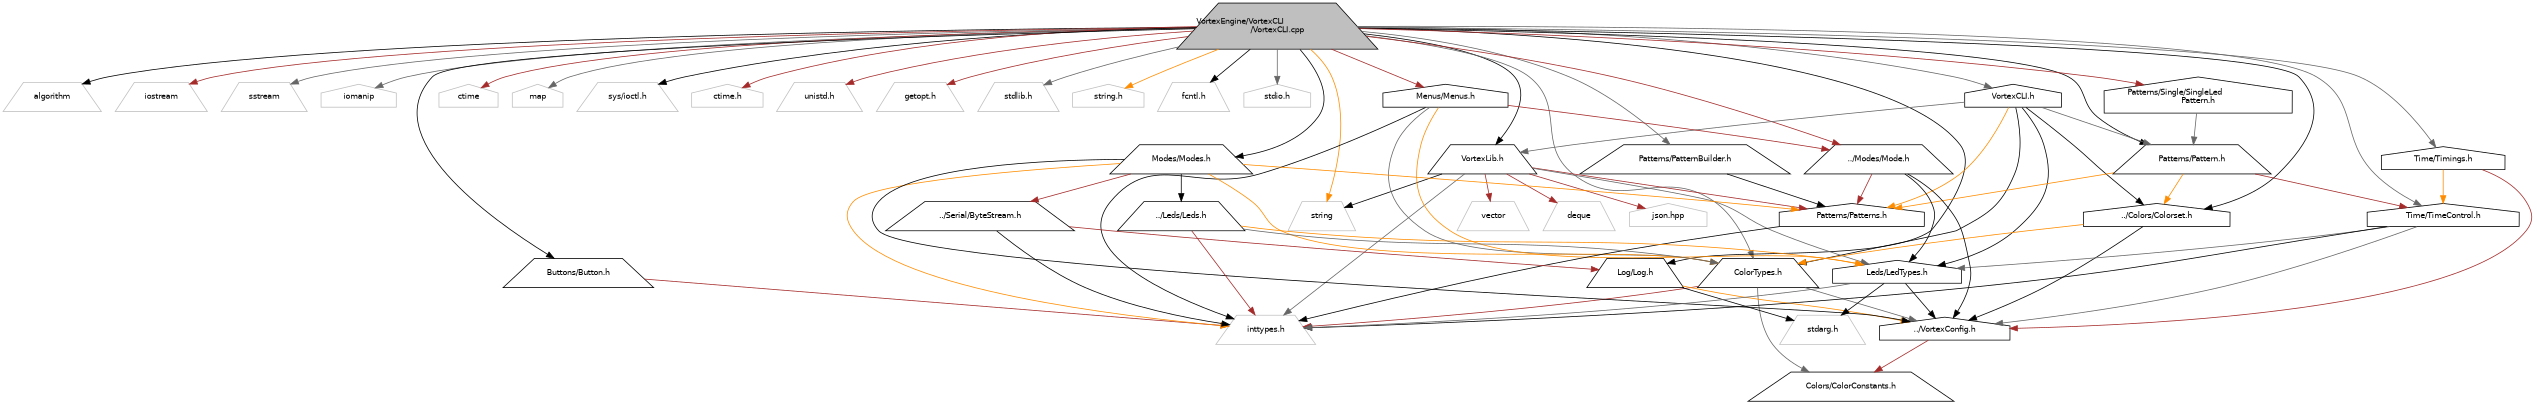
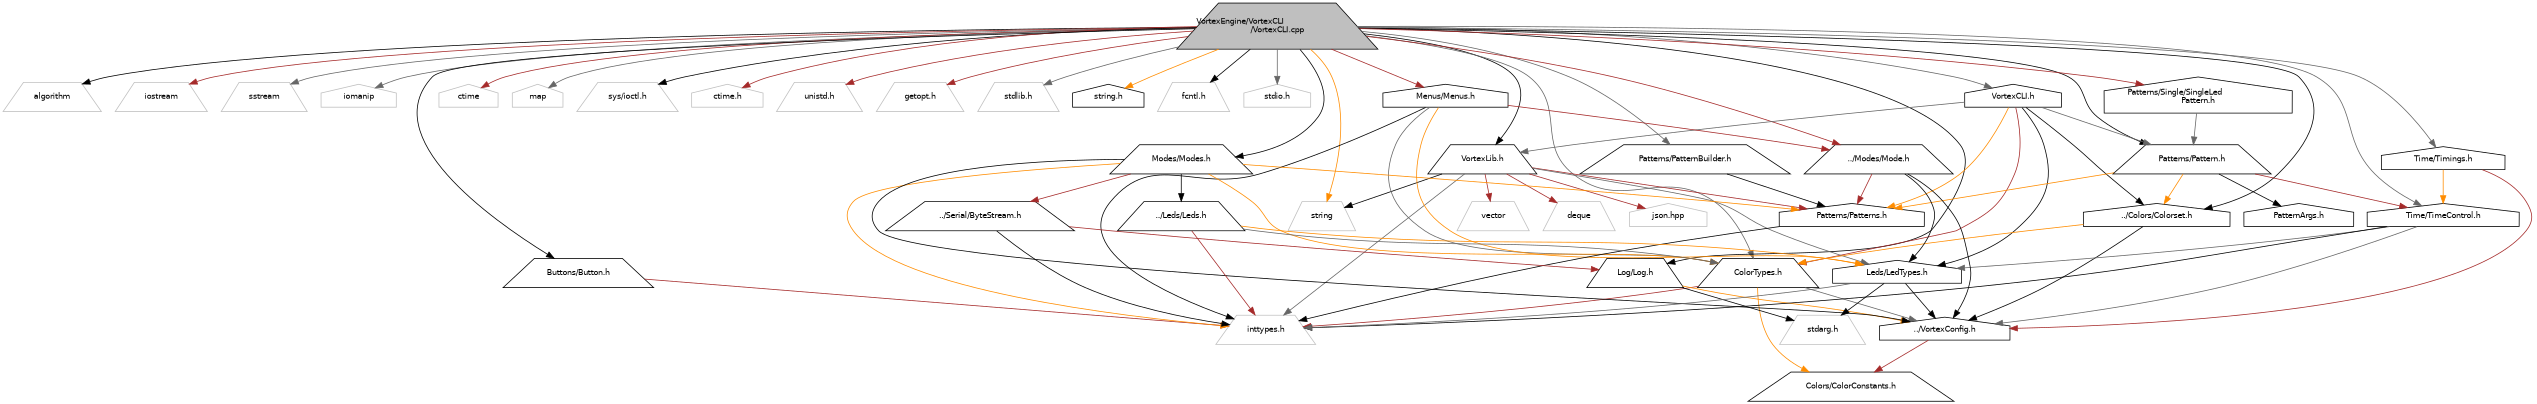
(1108, 97) -> (1108, 97)
none -> (2299, 216)
(1955, 231) -> (1955, 231)
(1767, 335) -> (1767, 335)
